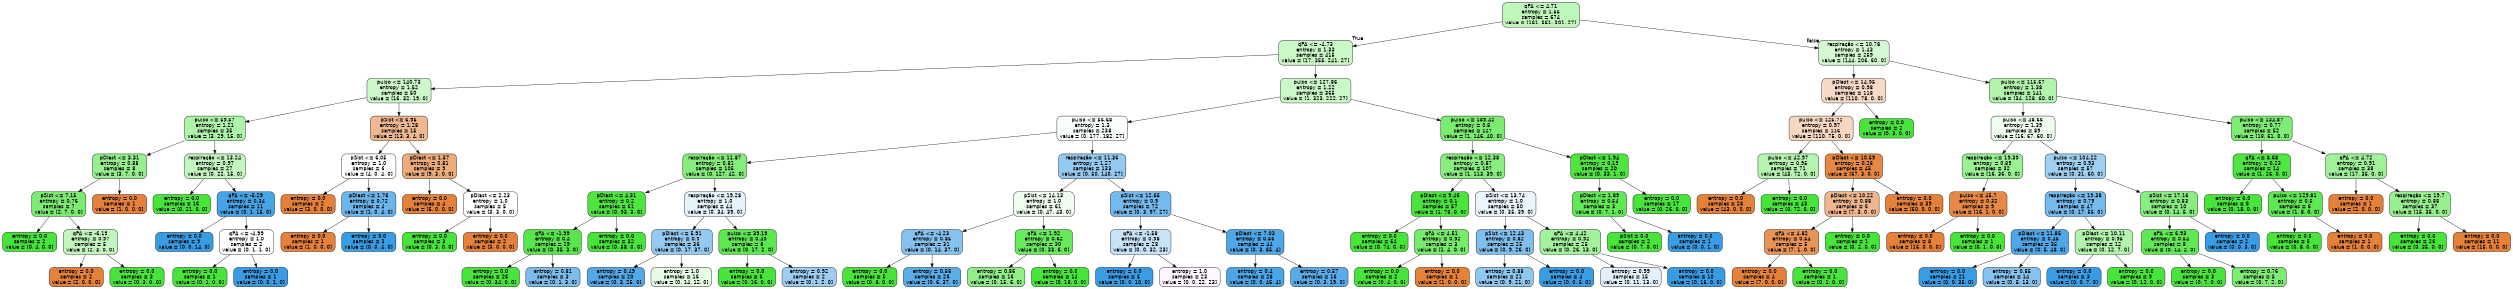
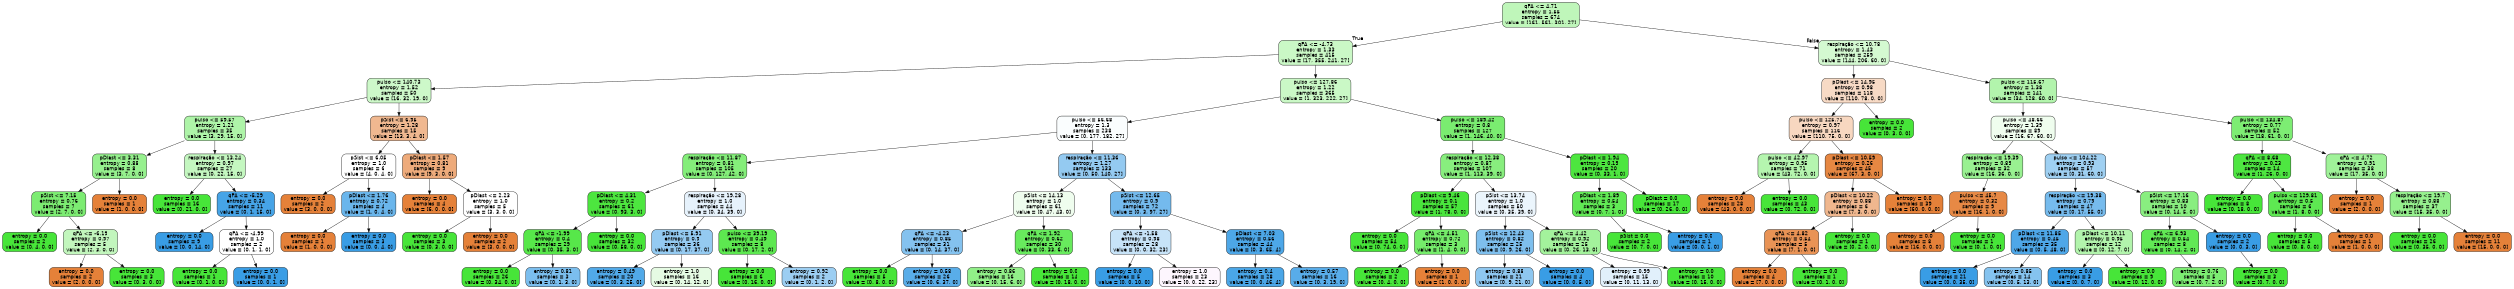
(1662, 204) -> (1662, 204)
(1442, 242) -> (1442, 242)
(2184, 259) -> (2246, 258)
(1696, 277) -> (1696, 277)
